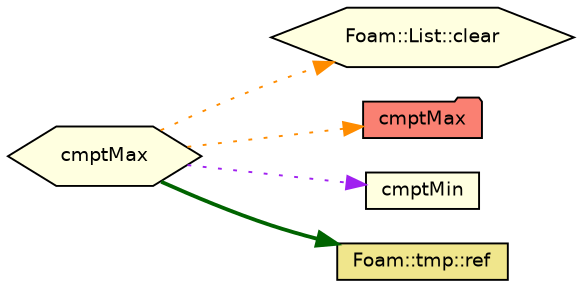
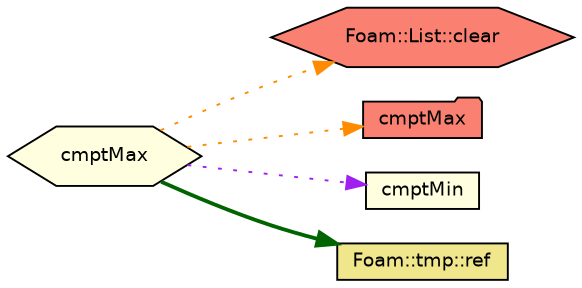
(423, 37) -> (423, 37)
